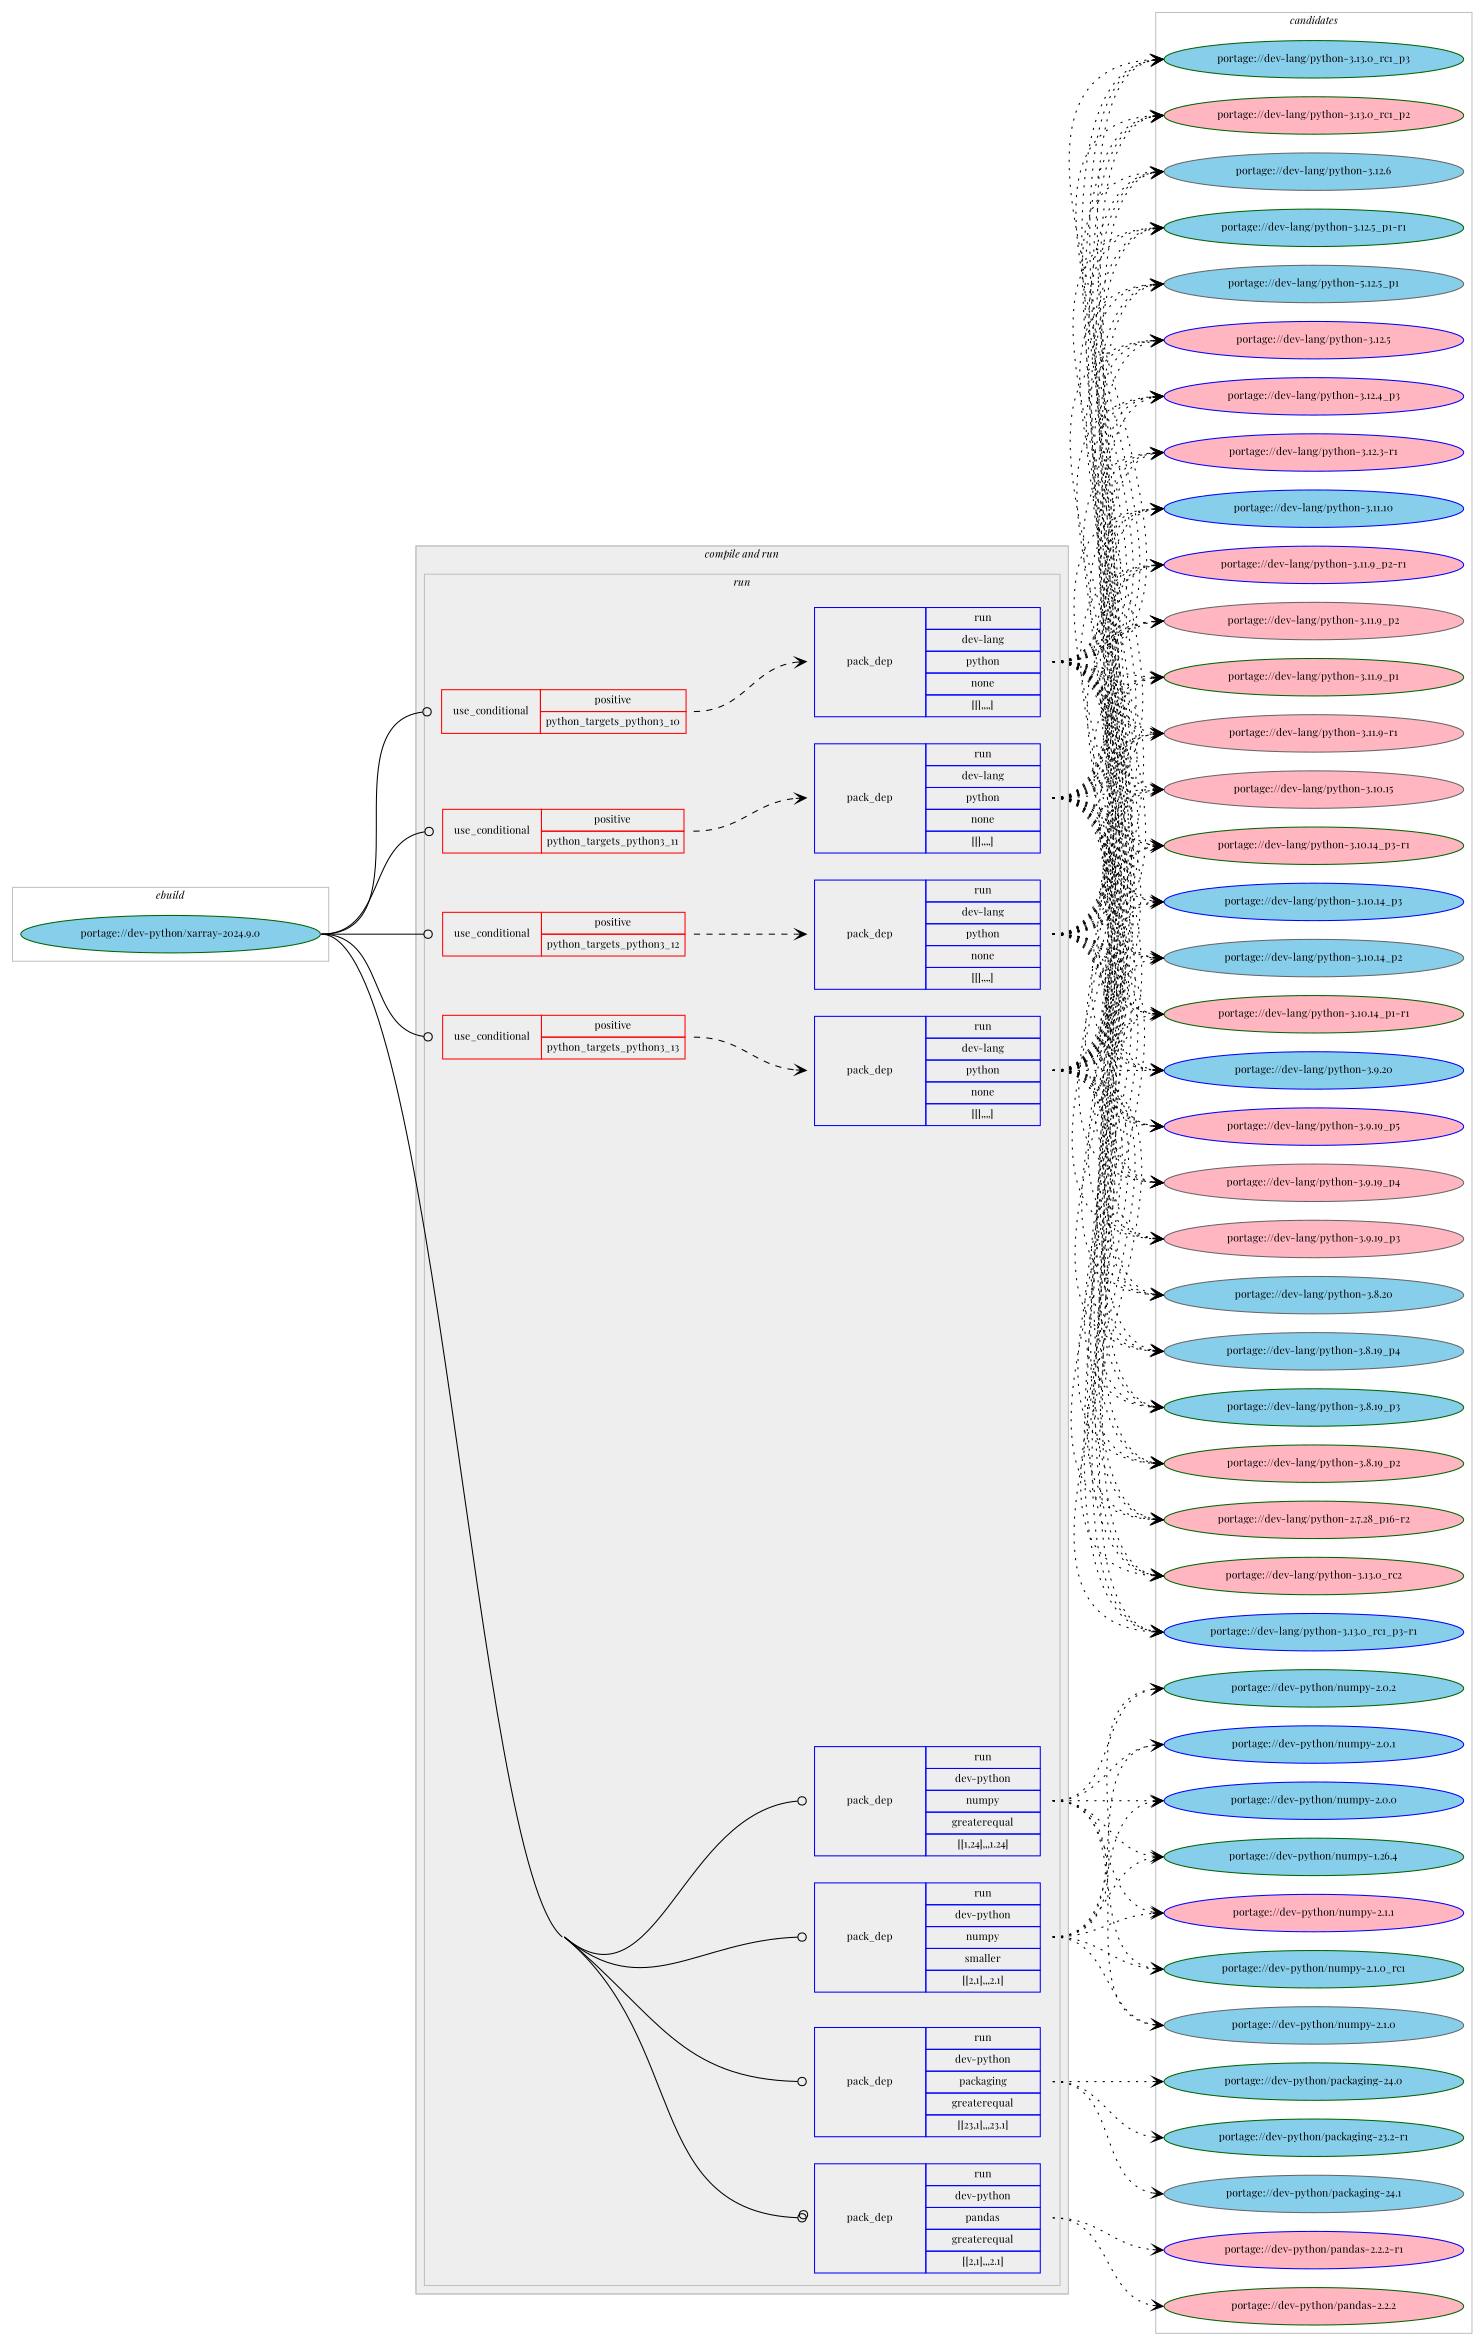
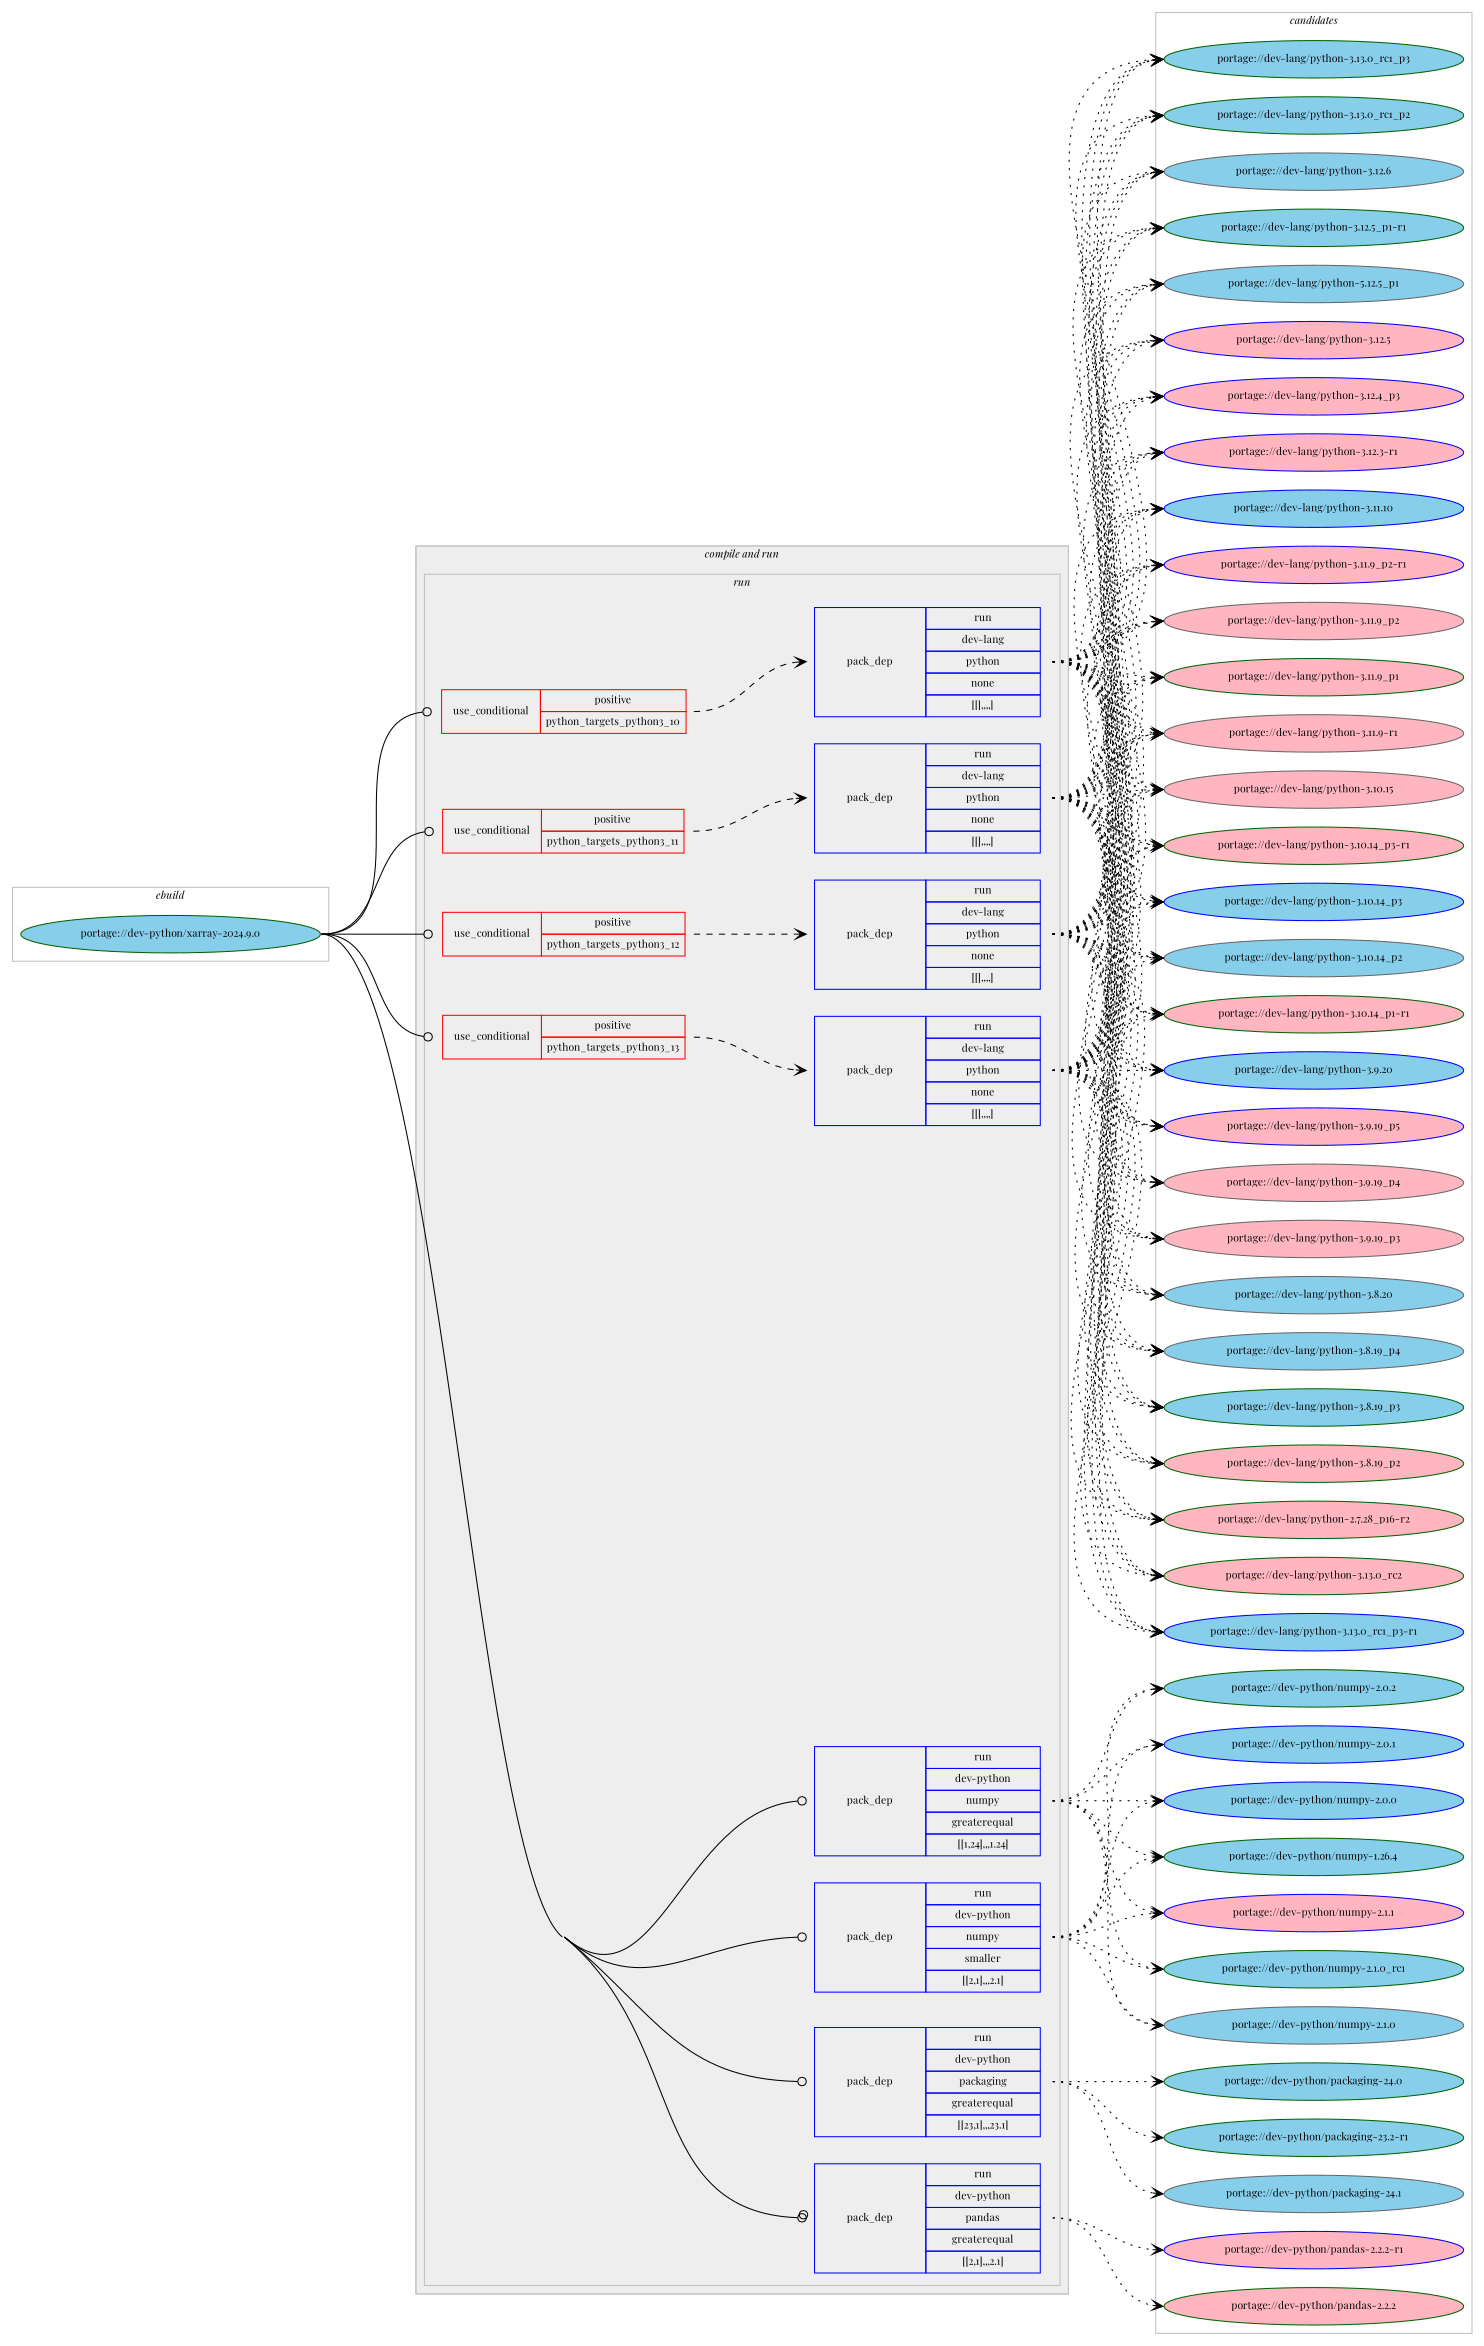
(1314, 115) -> (1314, 115)
